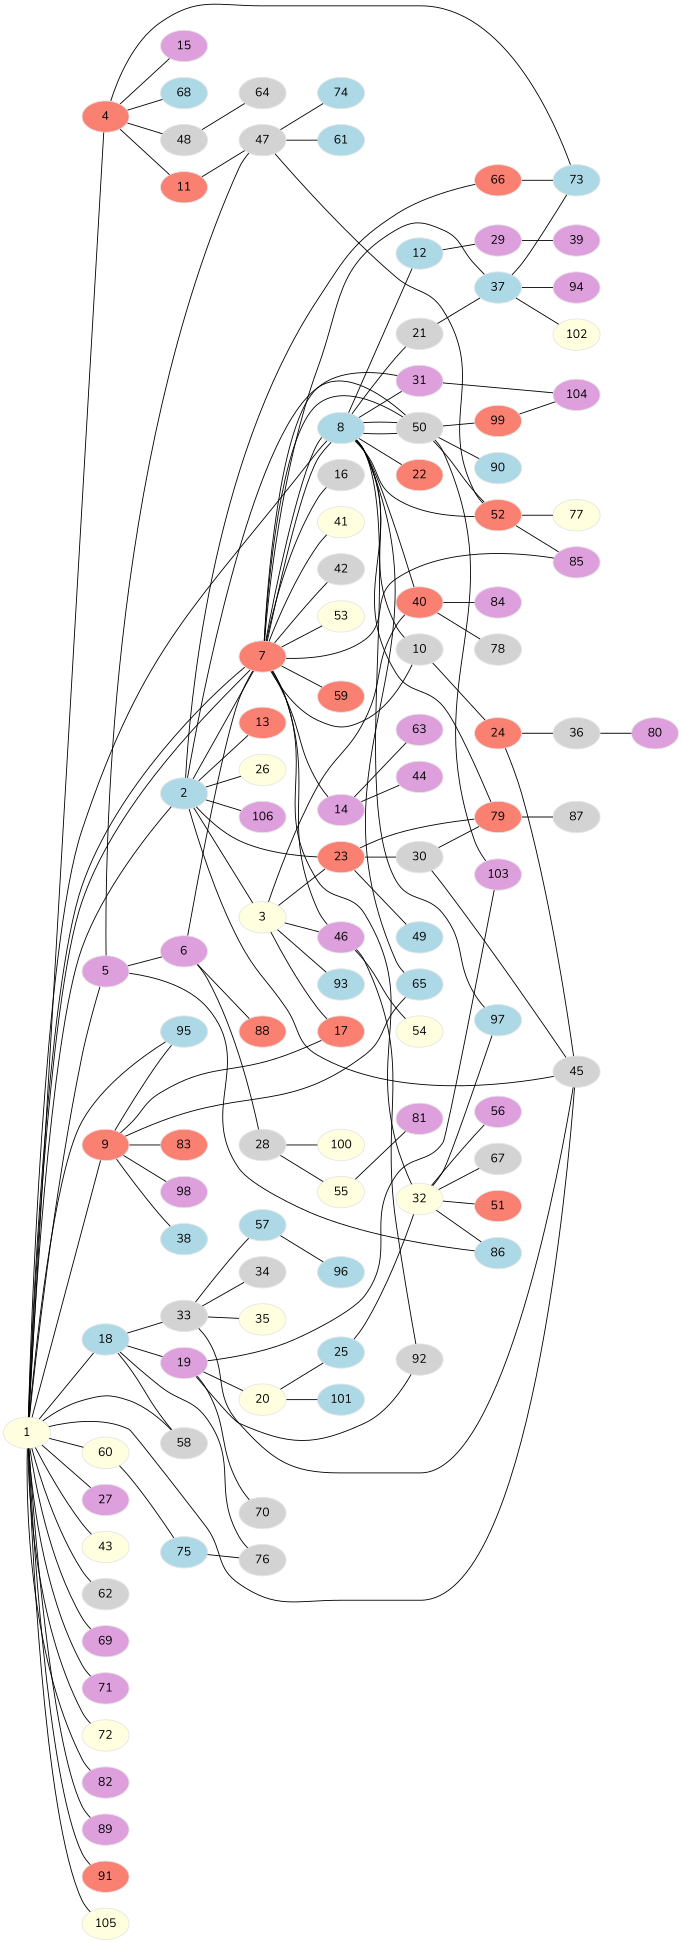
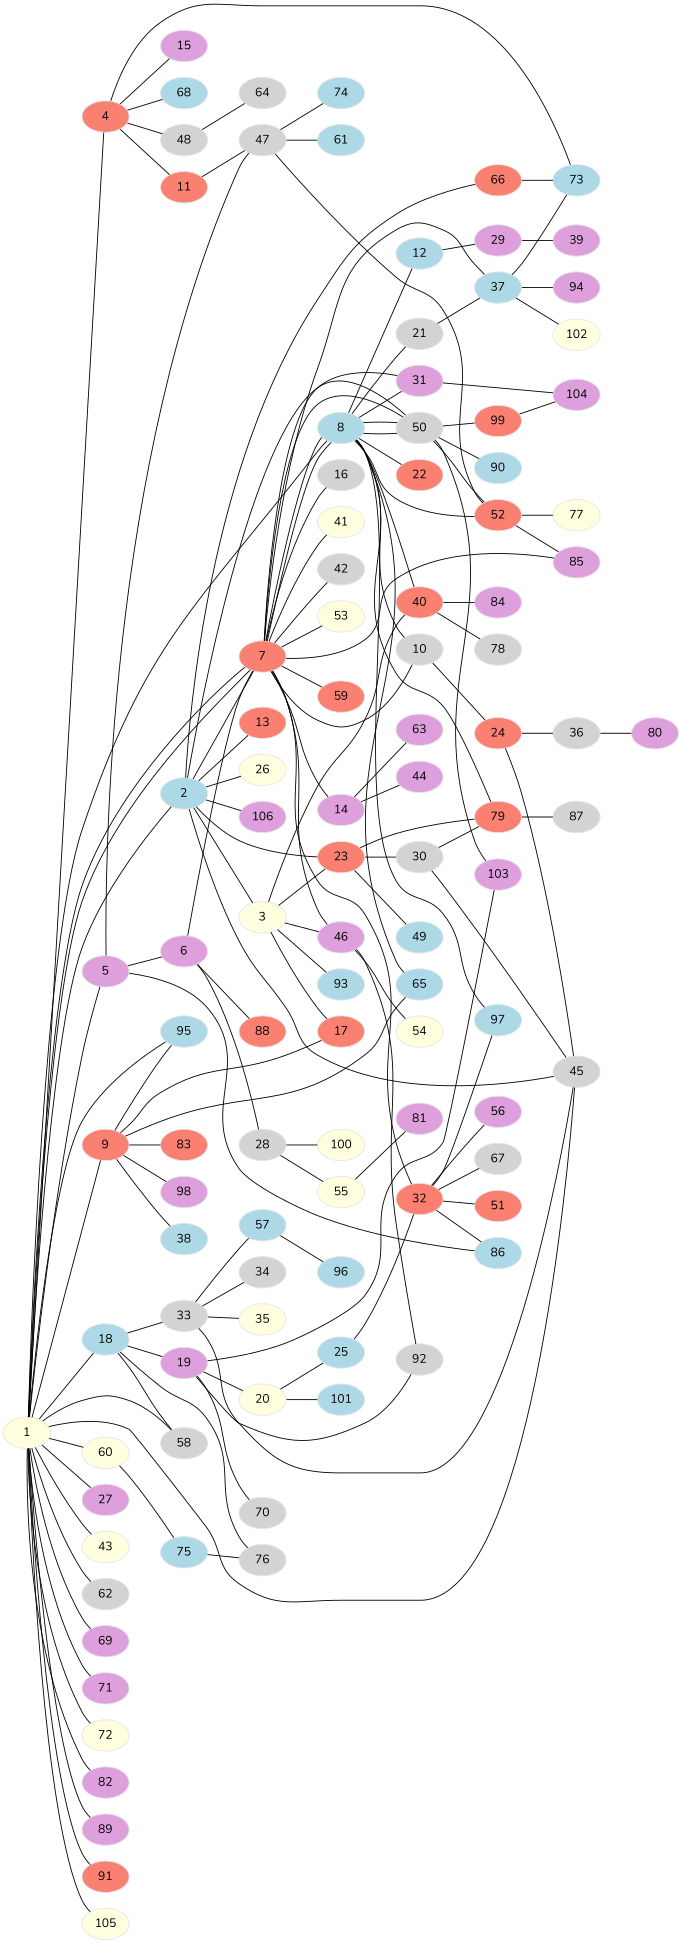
(420, 1199) -> (420, 1199)
